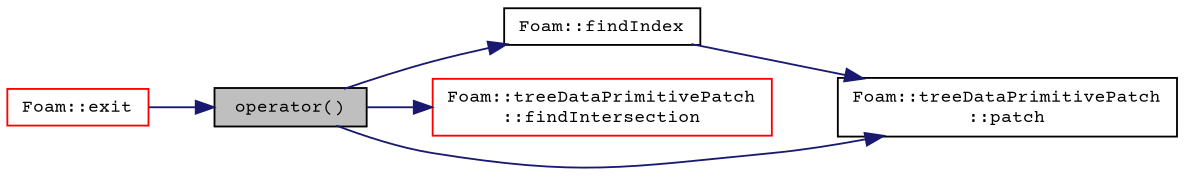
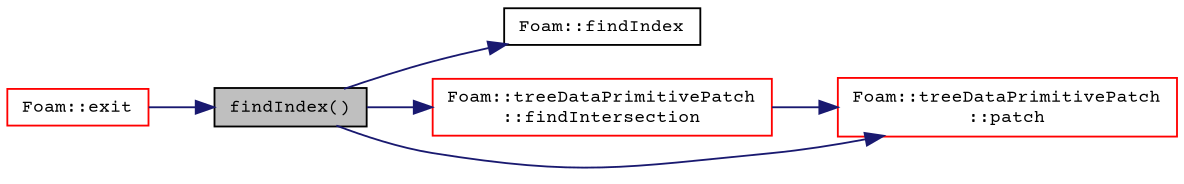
(768, 60) -> (796, 107)
(291, 107) -> (291, 107)
(1007, 107) -> (1007, 107)
